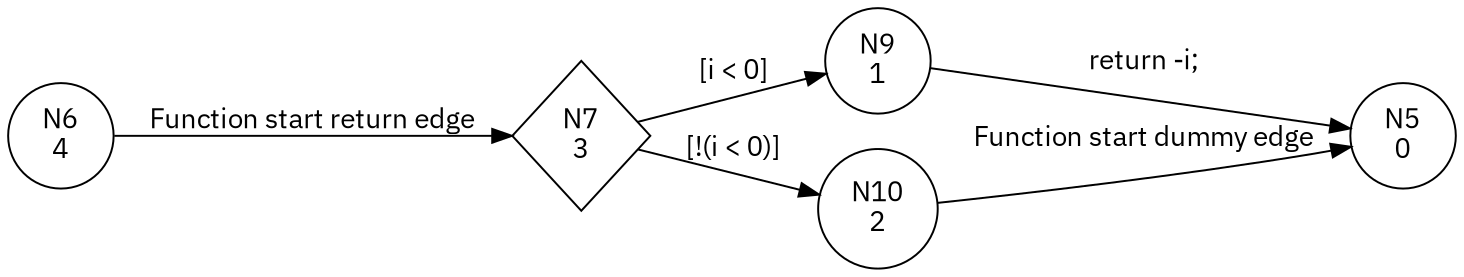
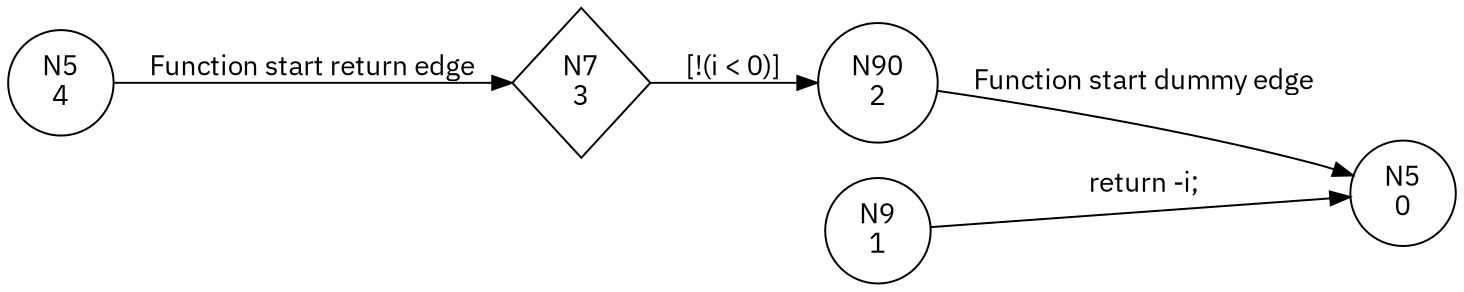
(722, 100) -> none
(61, 136) -> (61, 83)
(878, 209) -> (878, 83)
